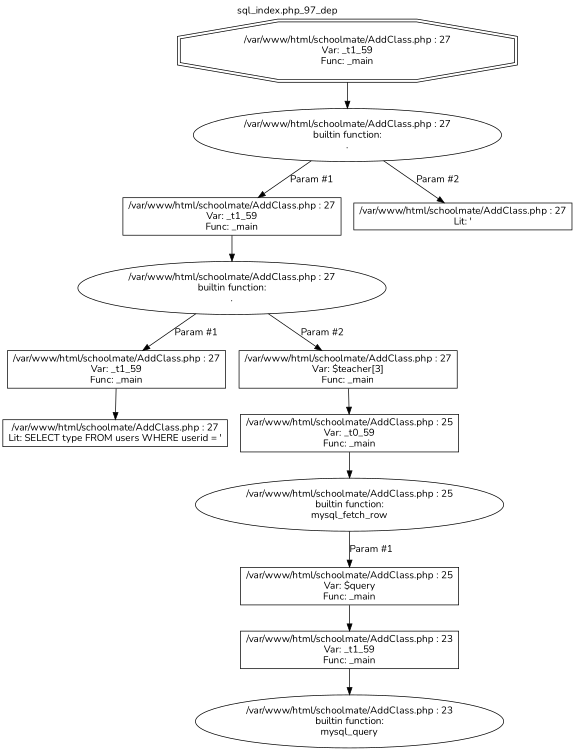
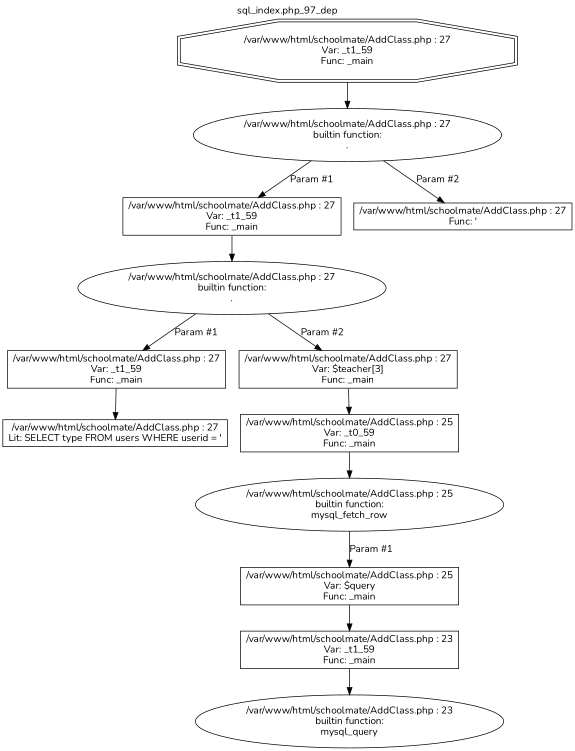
(463, 216) -> (463, 216)
